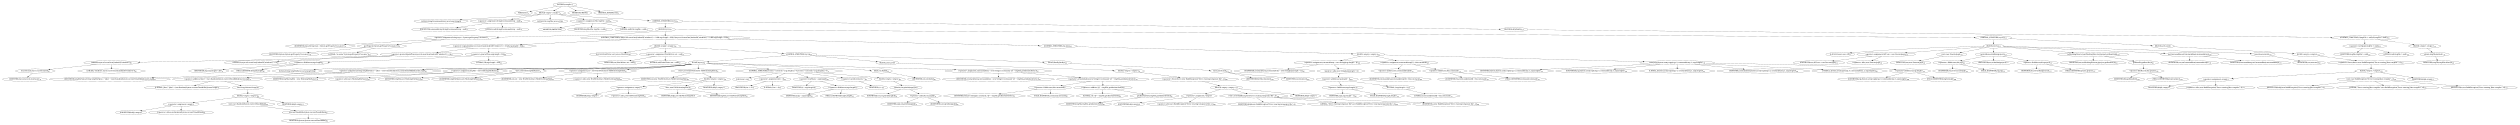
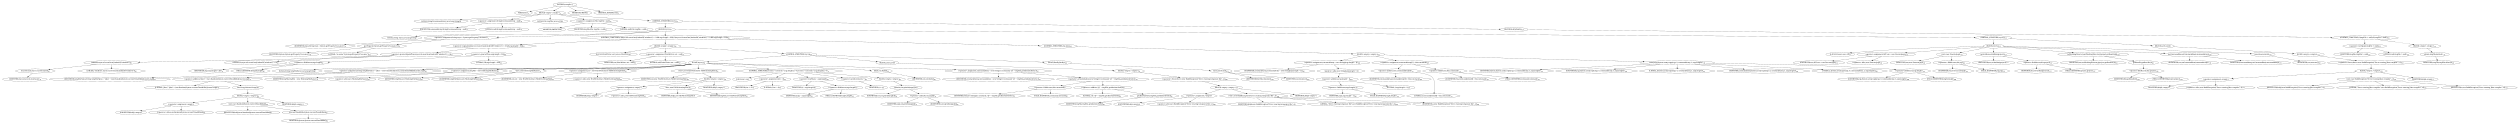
none -> (402, 38)
(1973, 58) -> (1952, 58)
(1415, 92) -> (1432, 77)
none -> (248, 113)
